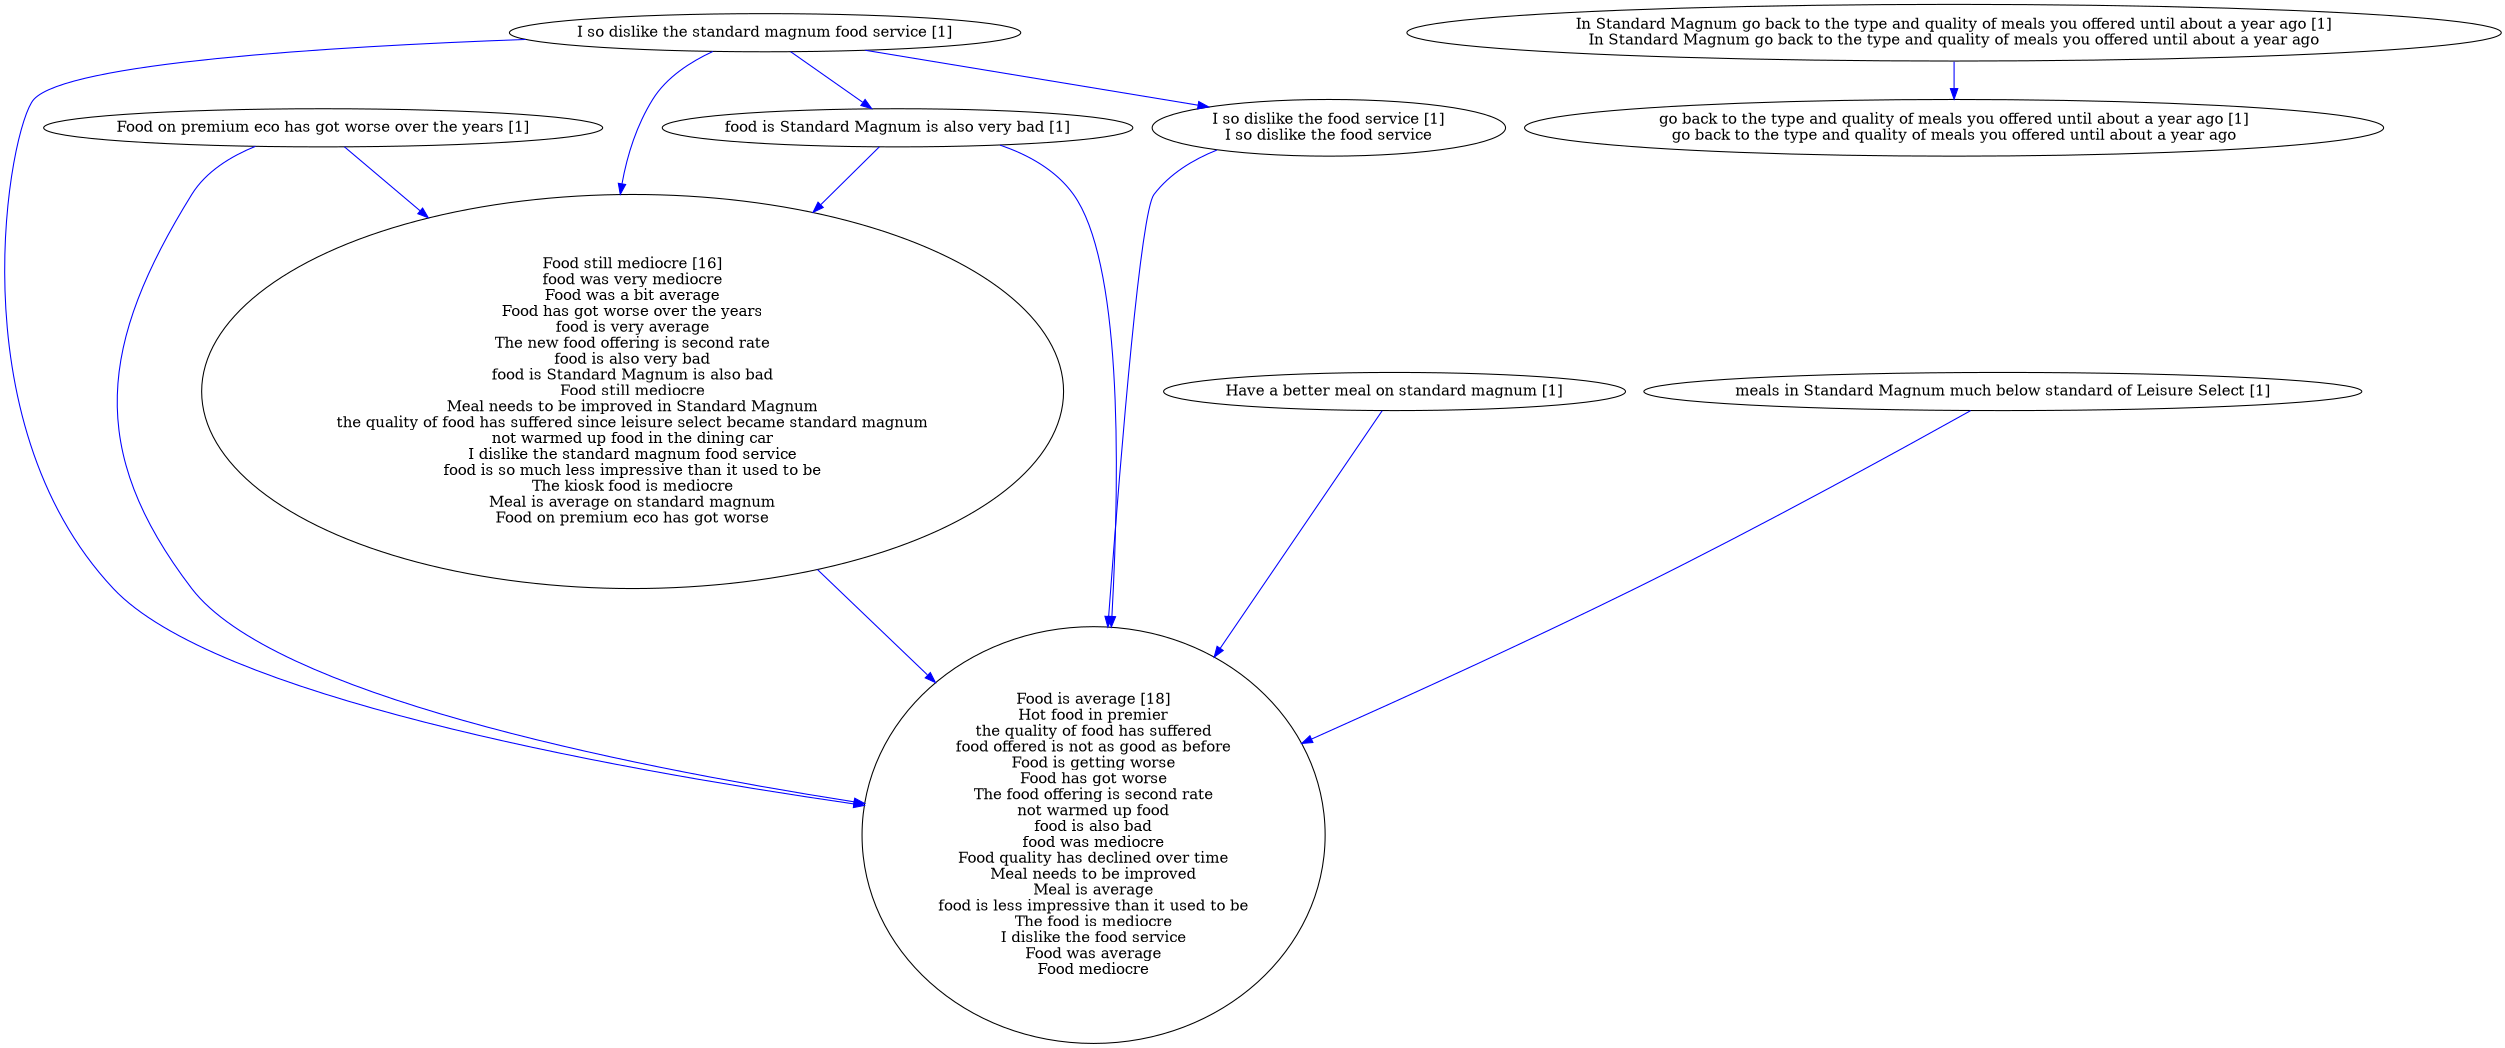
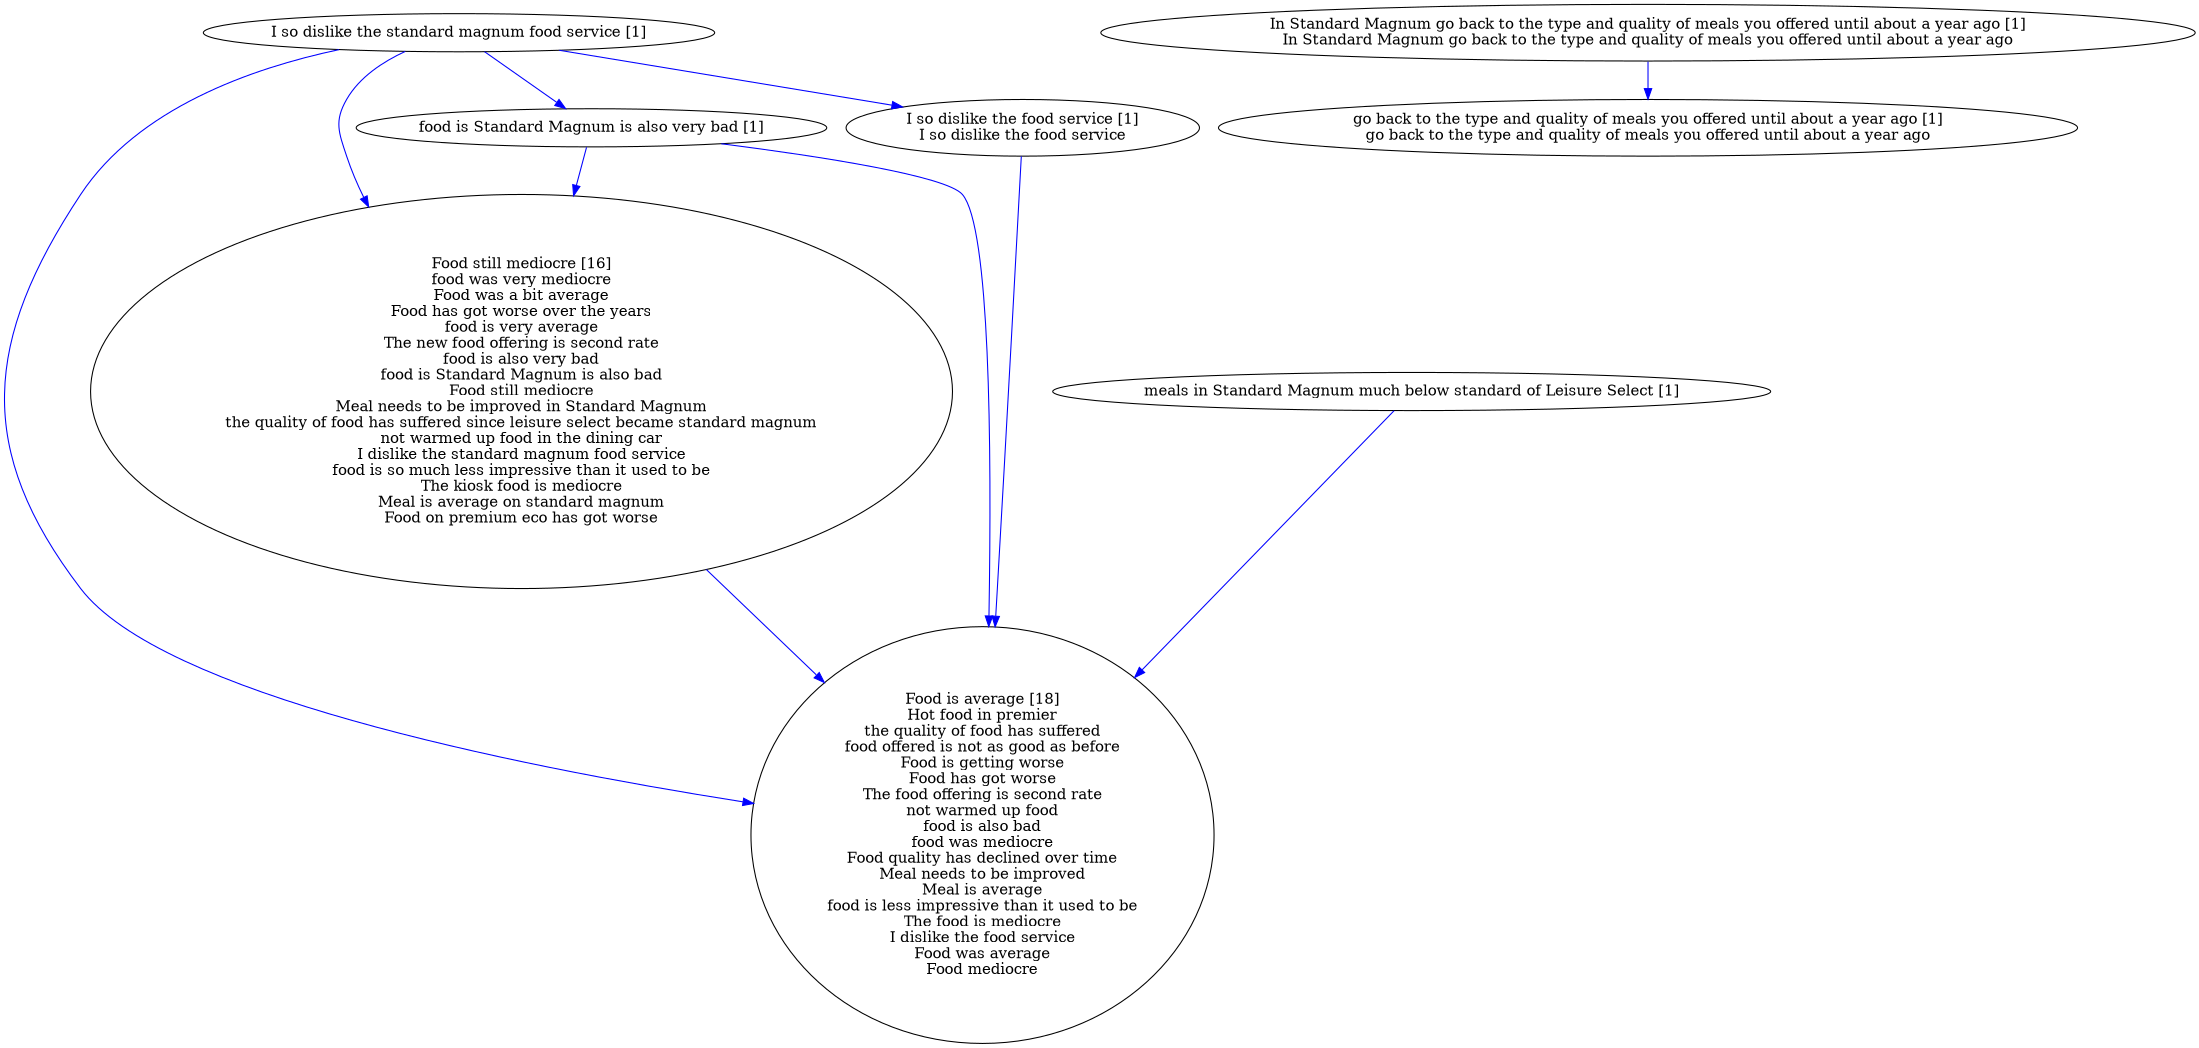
(323, 128) -> none
(1395, 392) -> none
